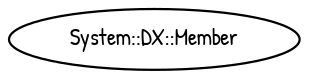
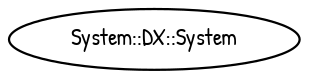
(154, 39) -> (154, 39)
